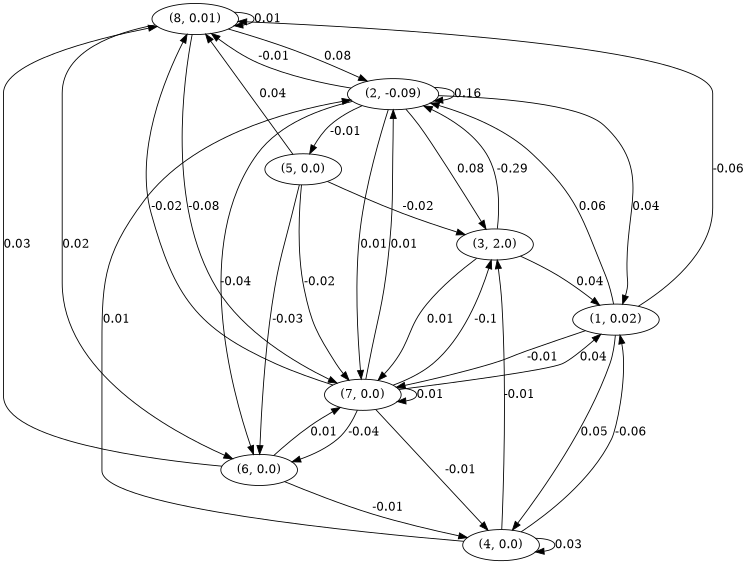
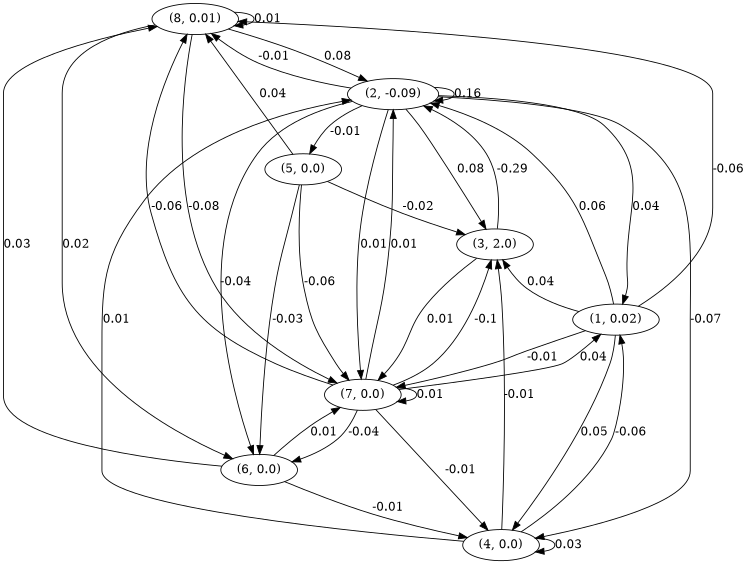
(167, 207) -> (167, 207)
none -> (690, 275)
(558, 276) -> (539, 296)
(320, 282) -> (320, 282)
